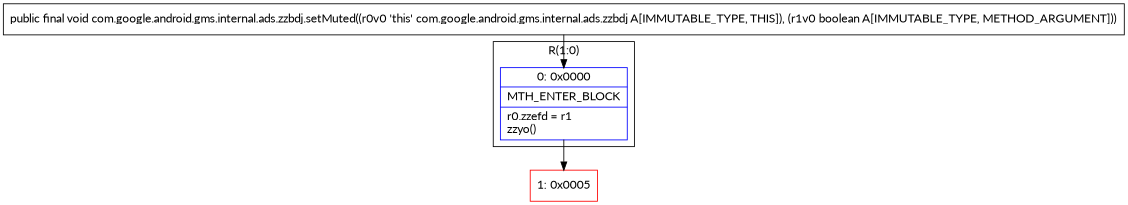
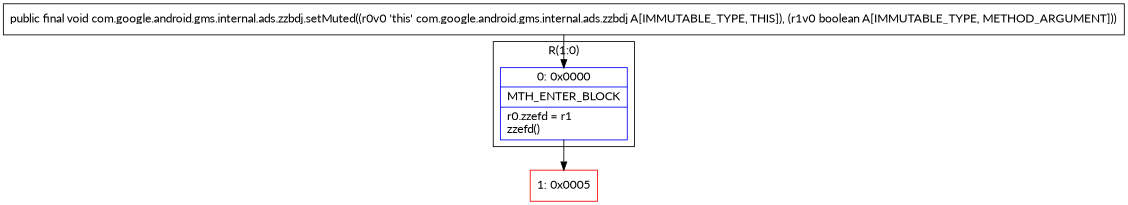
(522, 129) -> (524, 129)
